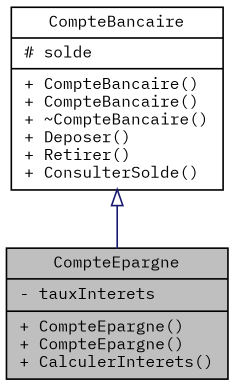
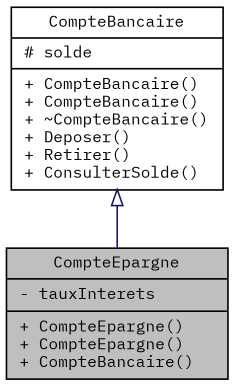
(117, 362) -> (108, 362)
